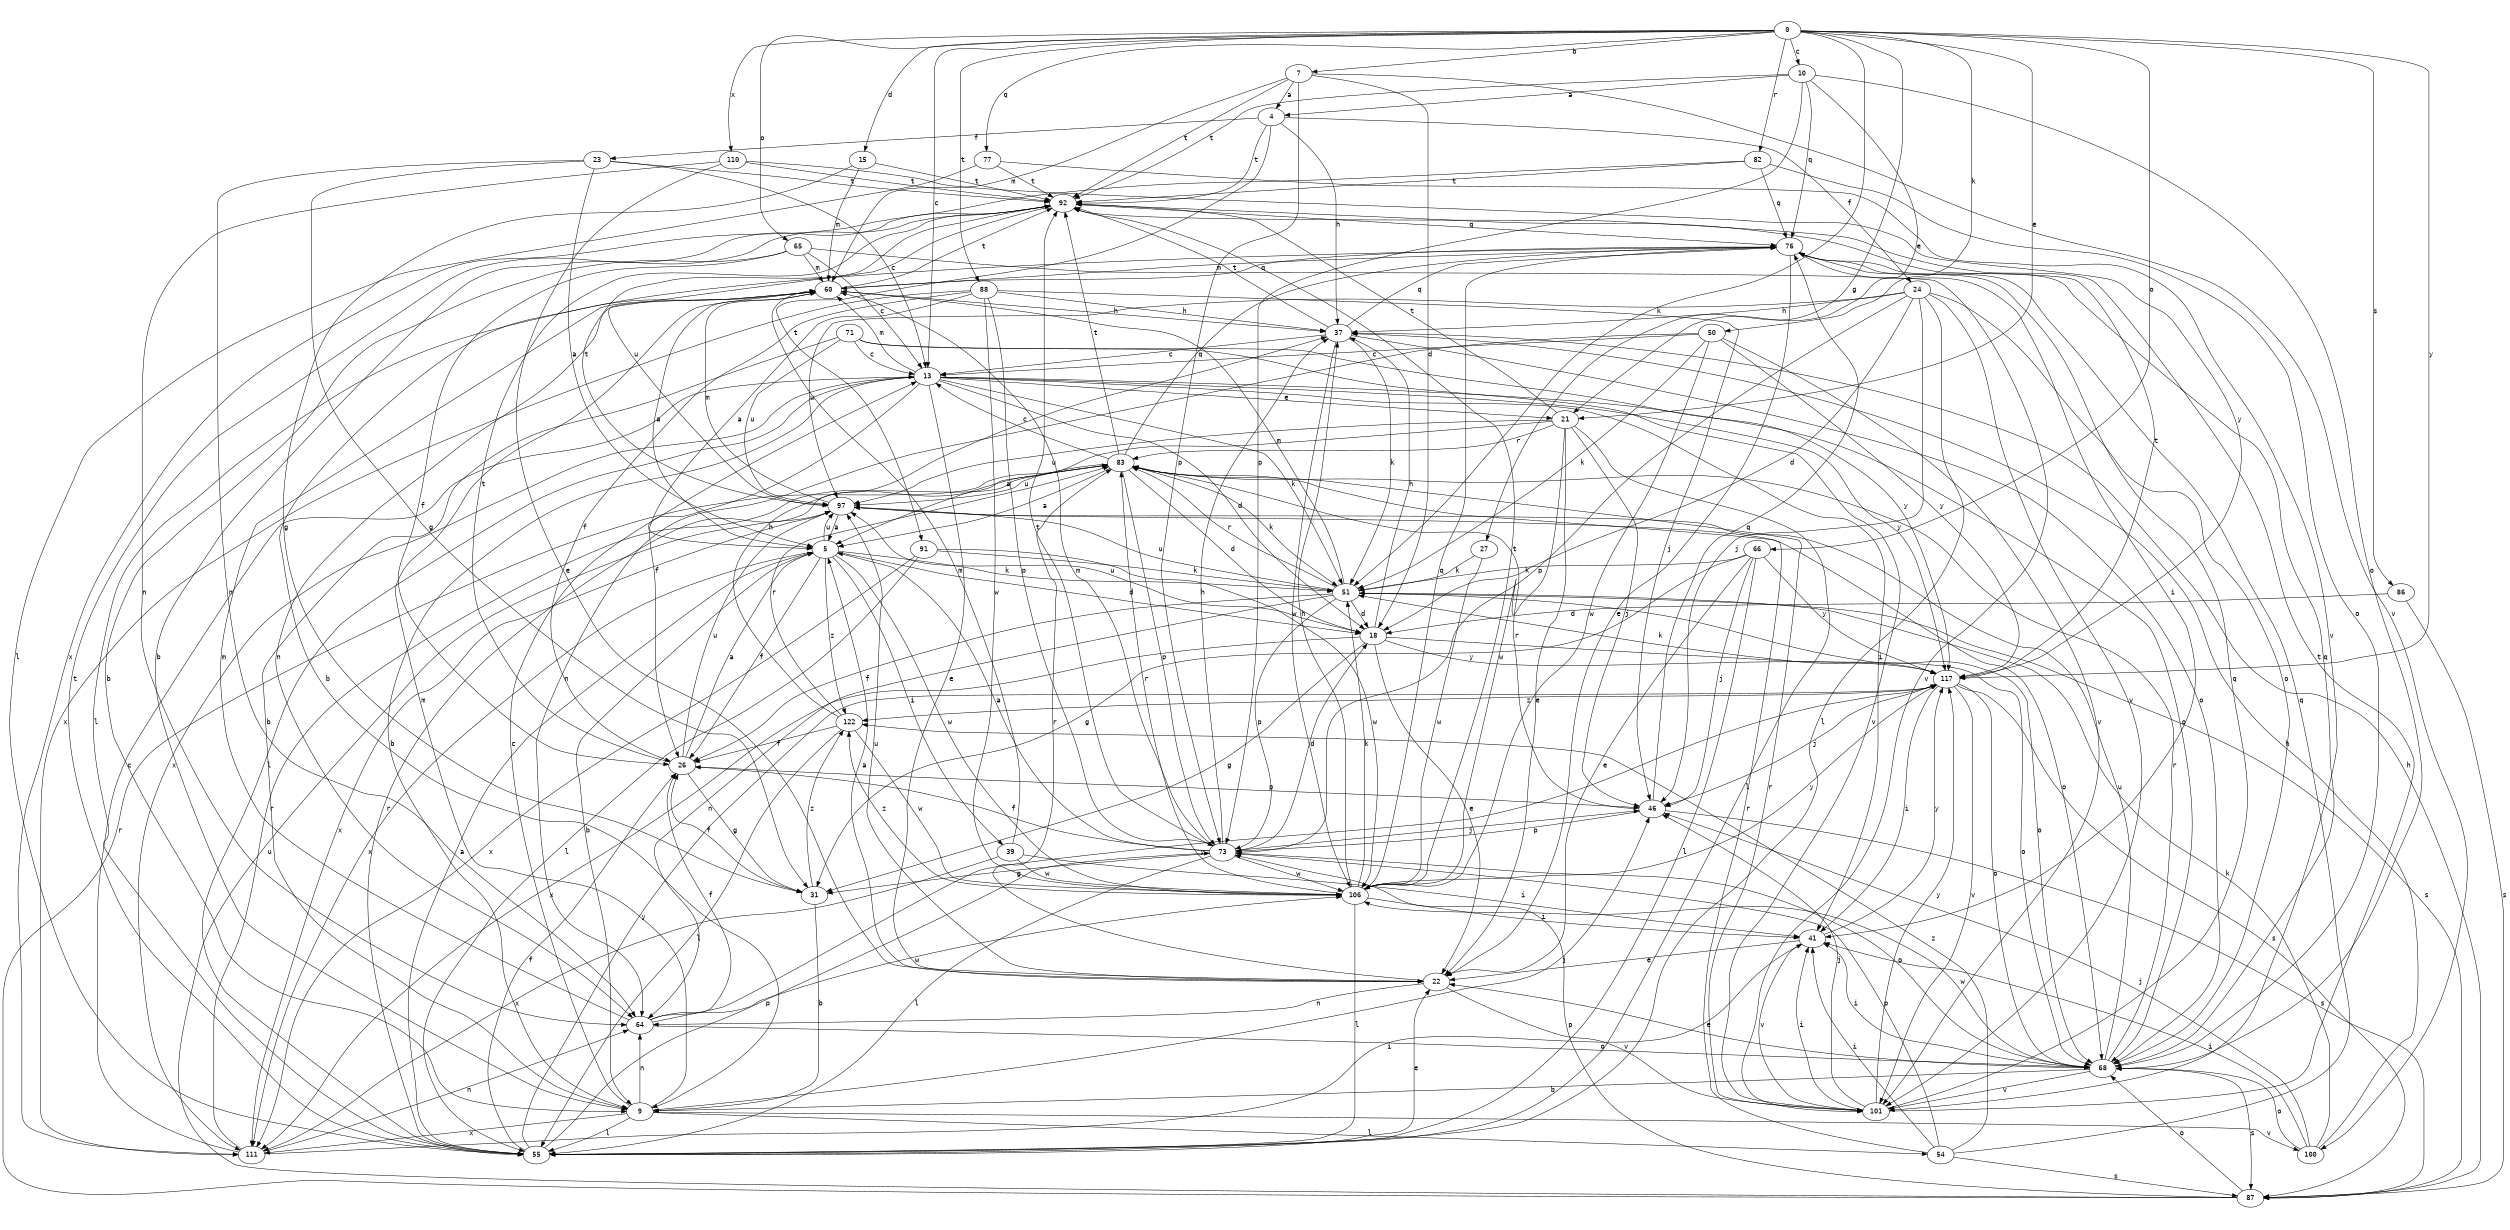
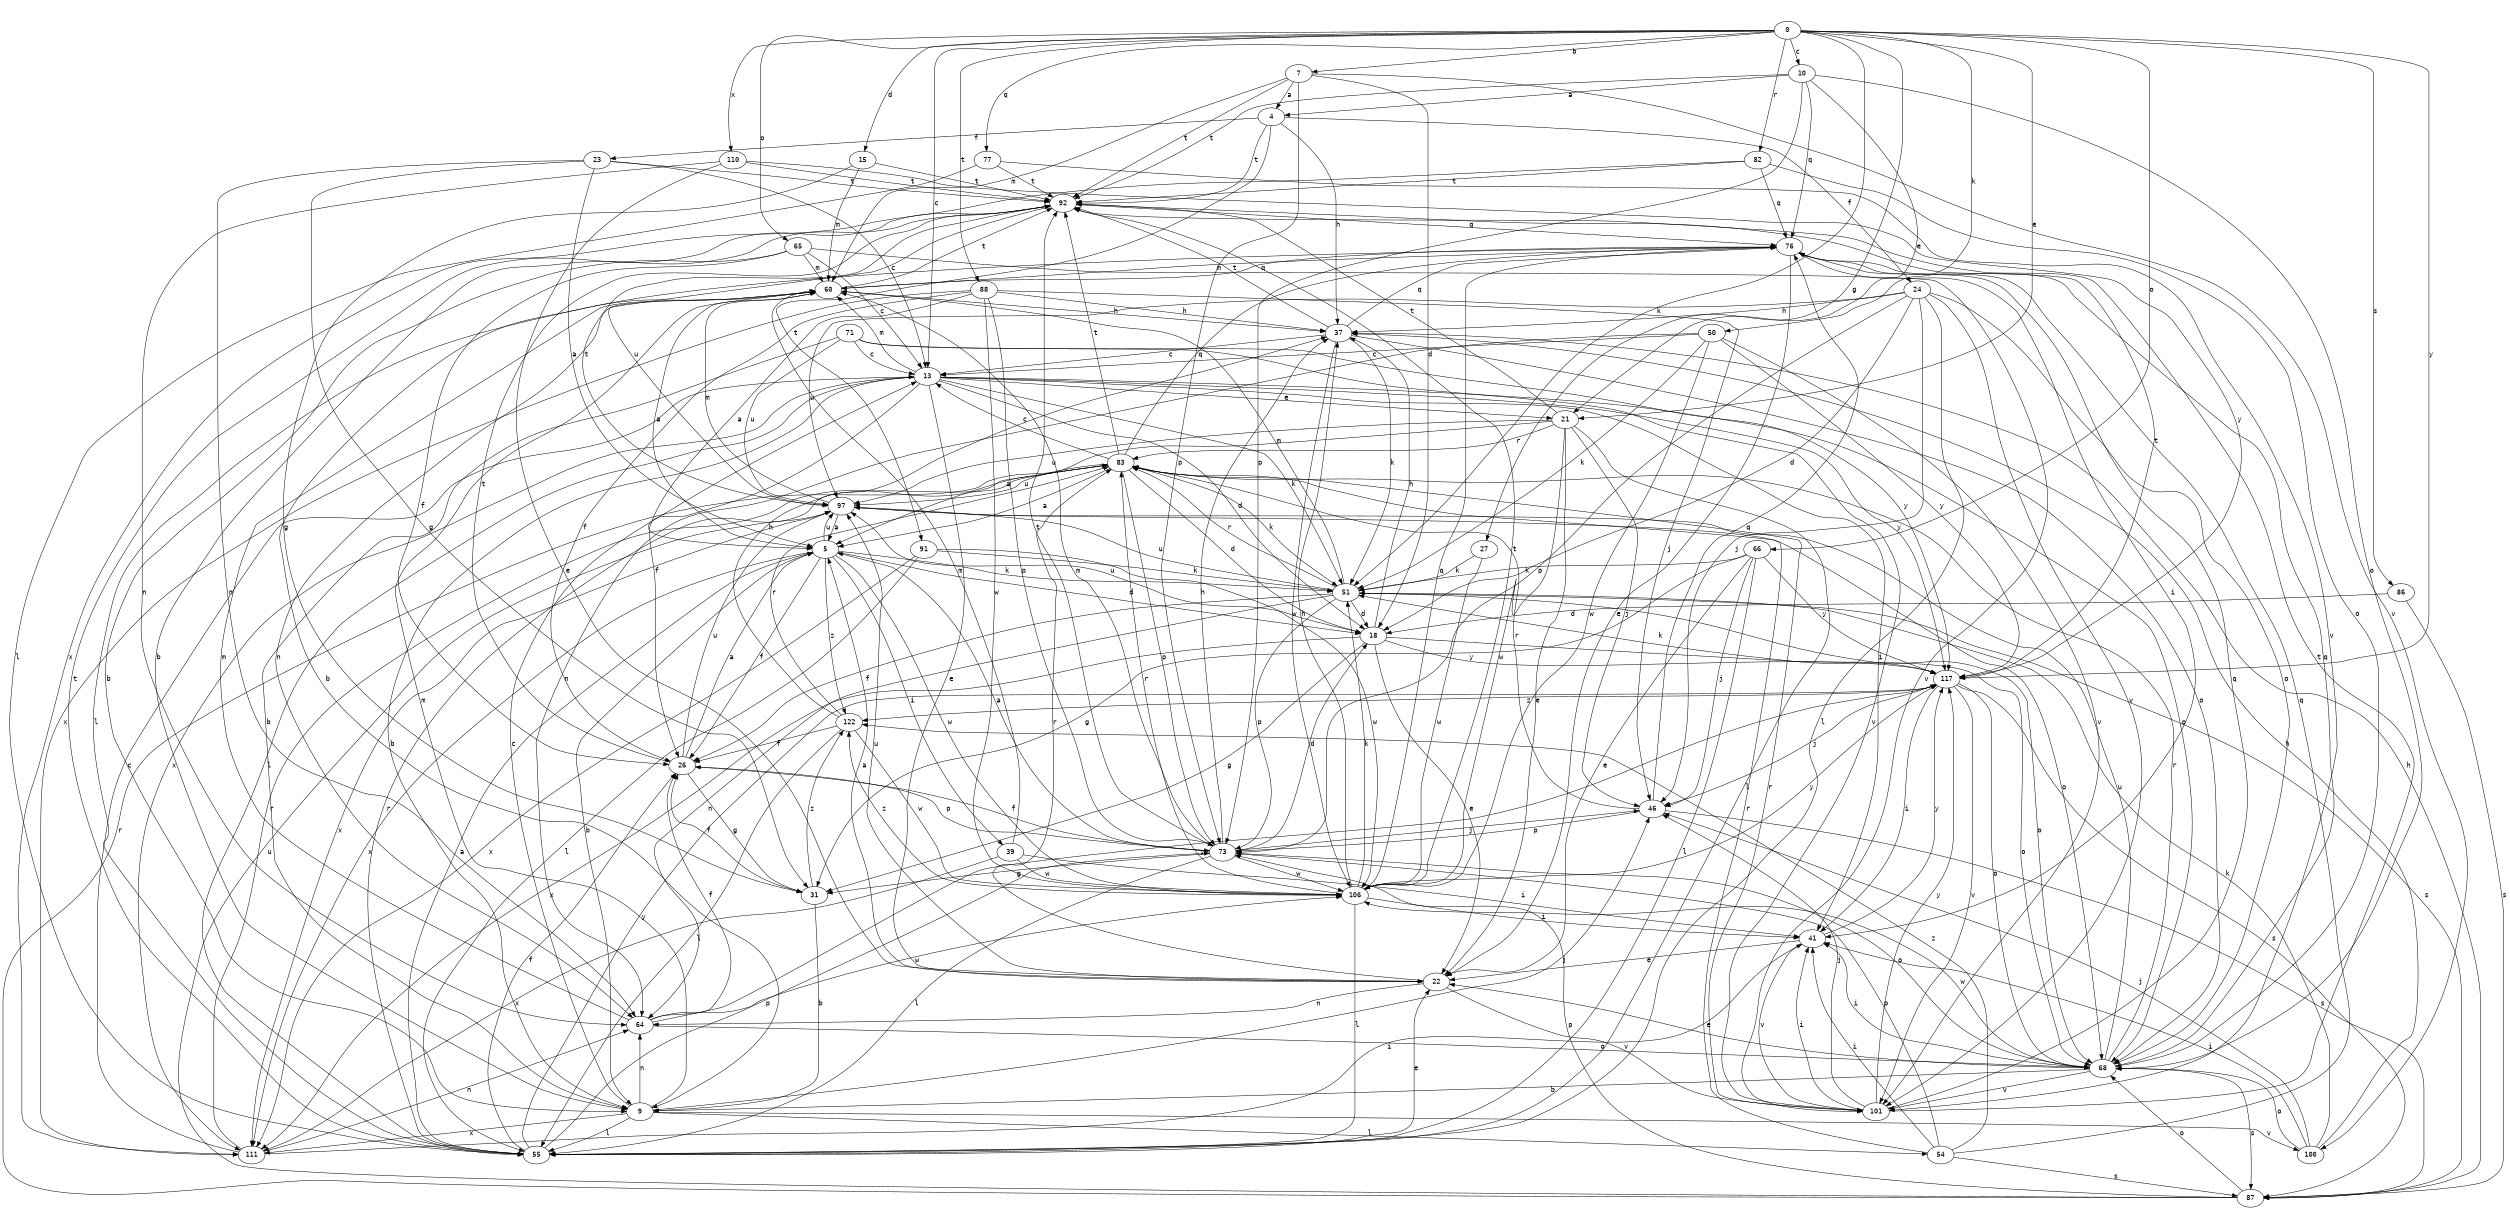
(1141, 786) -> (946, 818)
